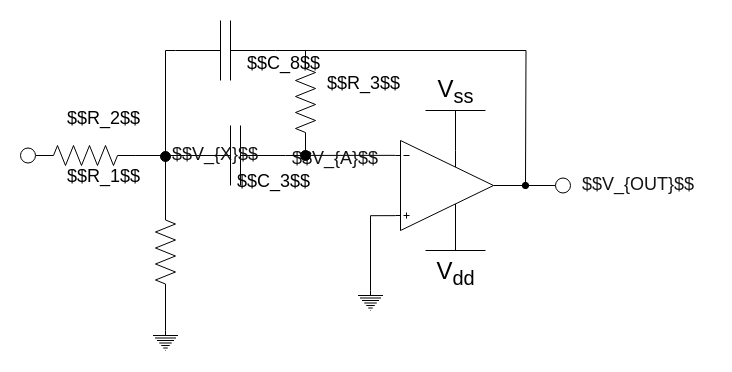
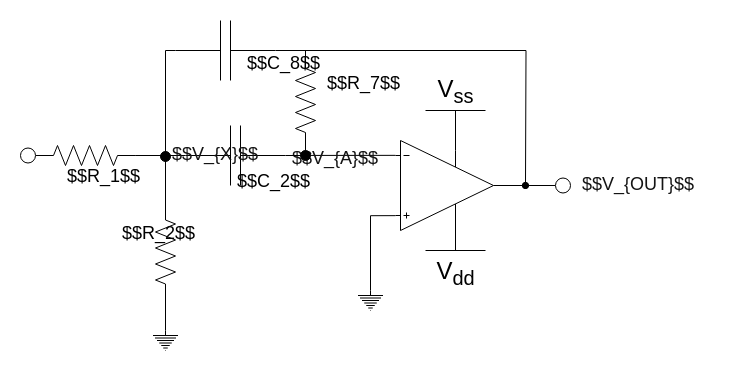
(363, 84) -> (363, 84)
(111, 116) -> (166, 231)
(273, 182) -> (273, 182)
